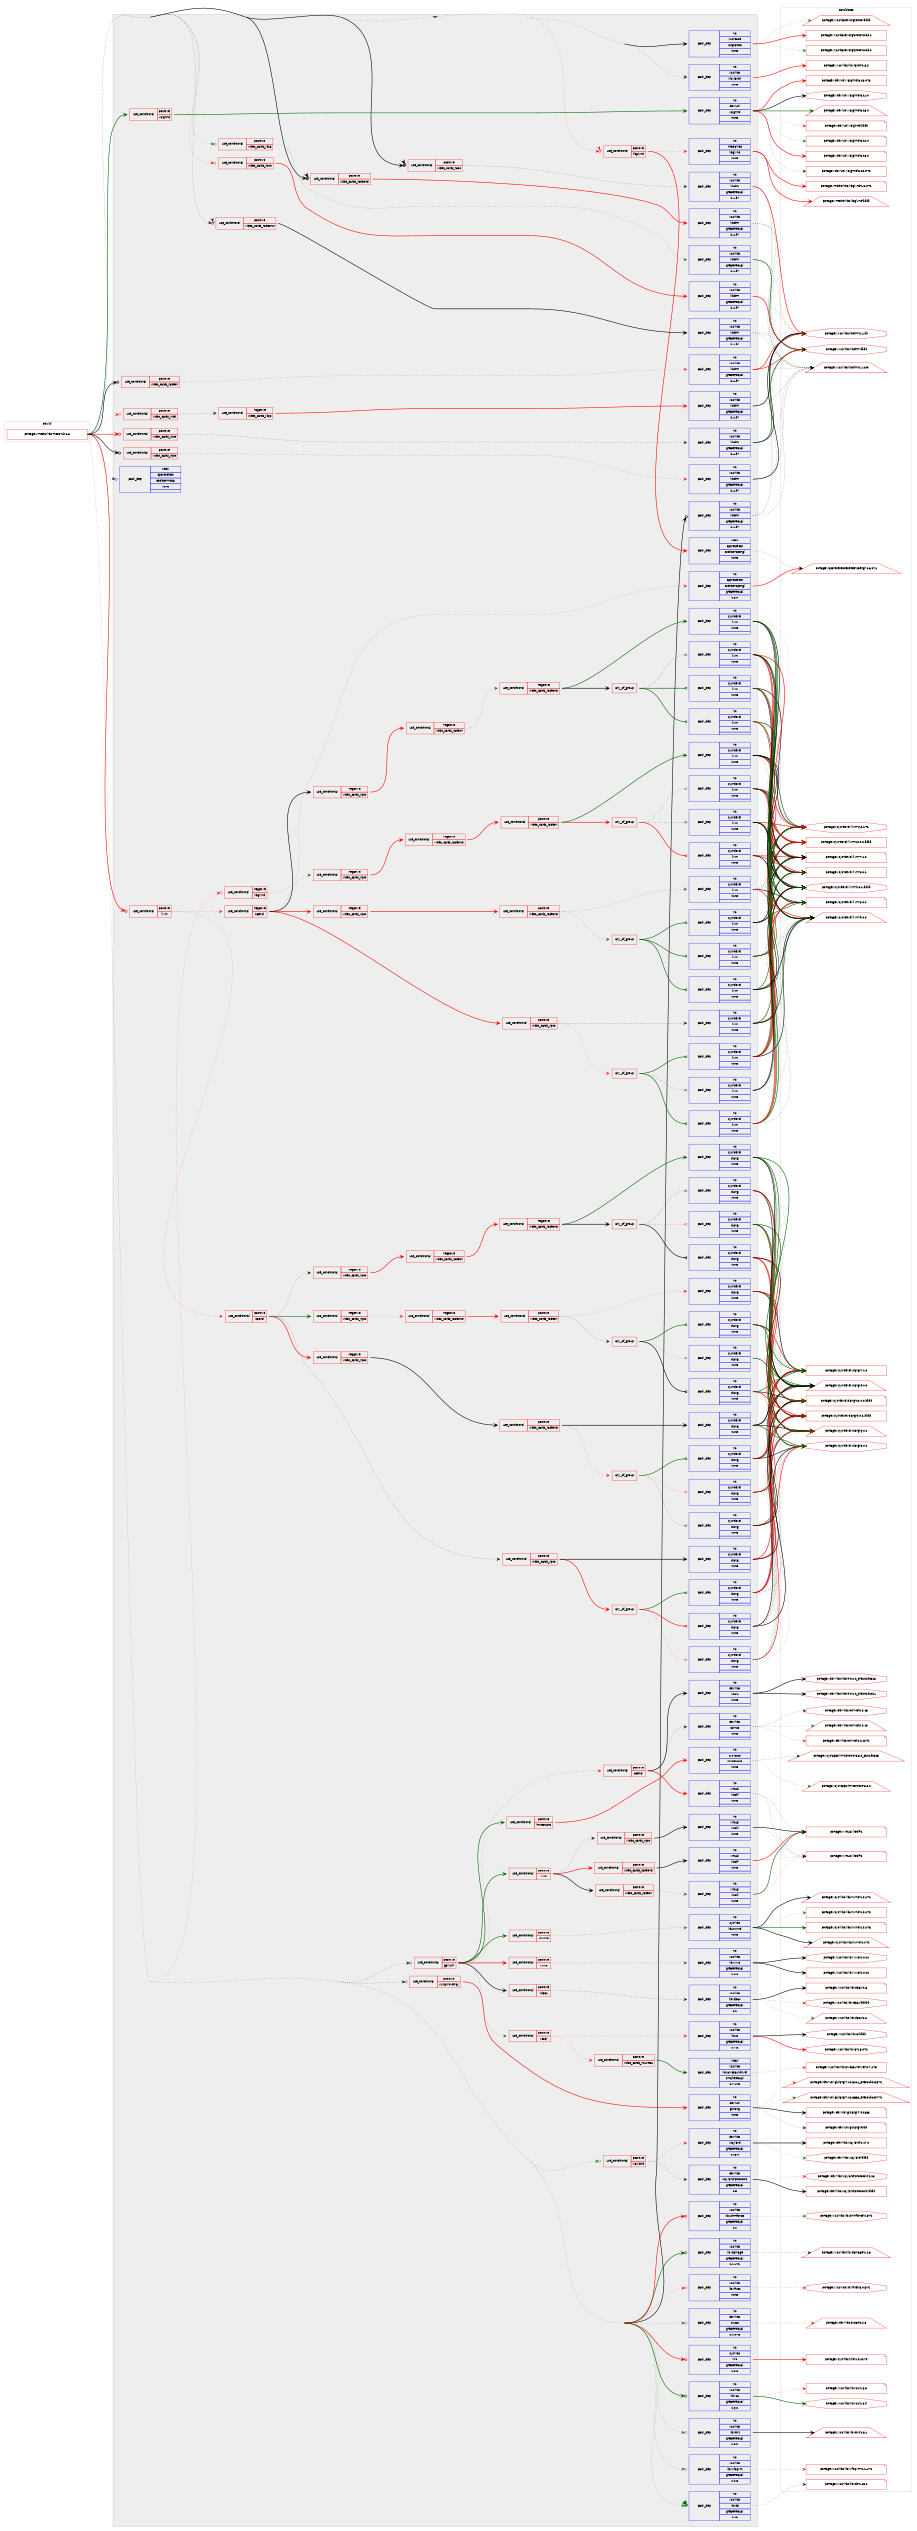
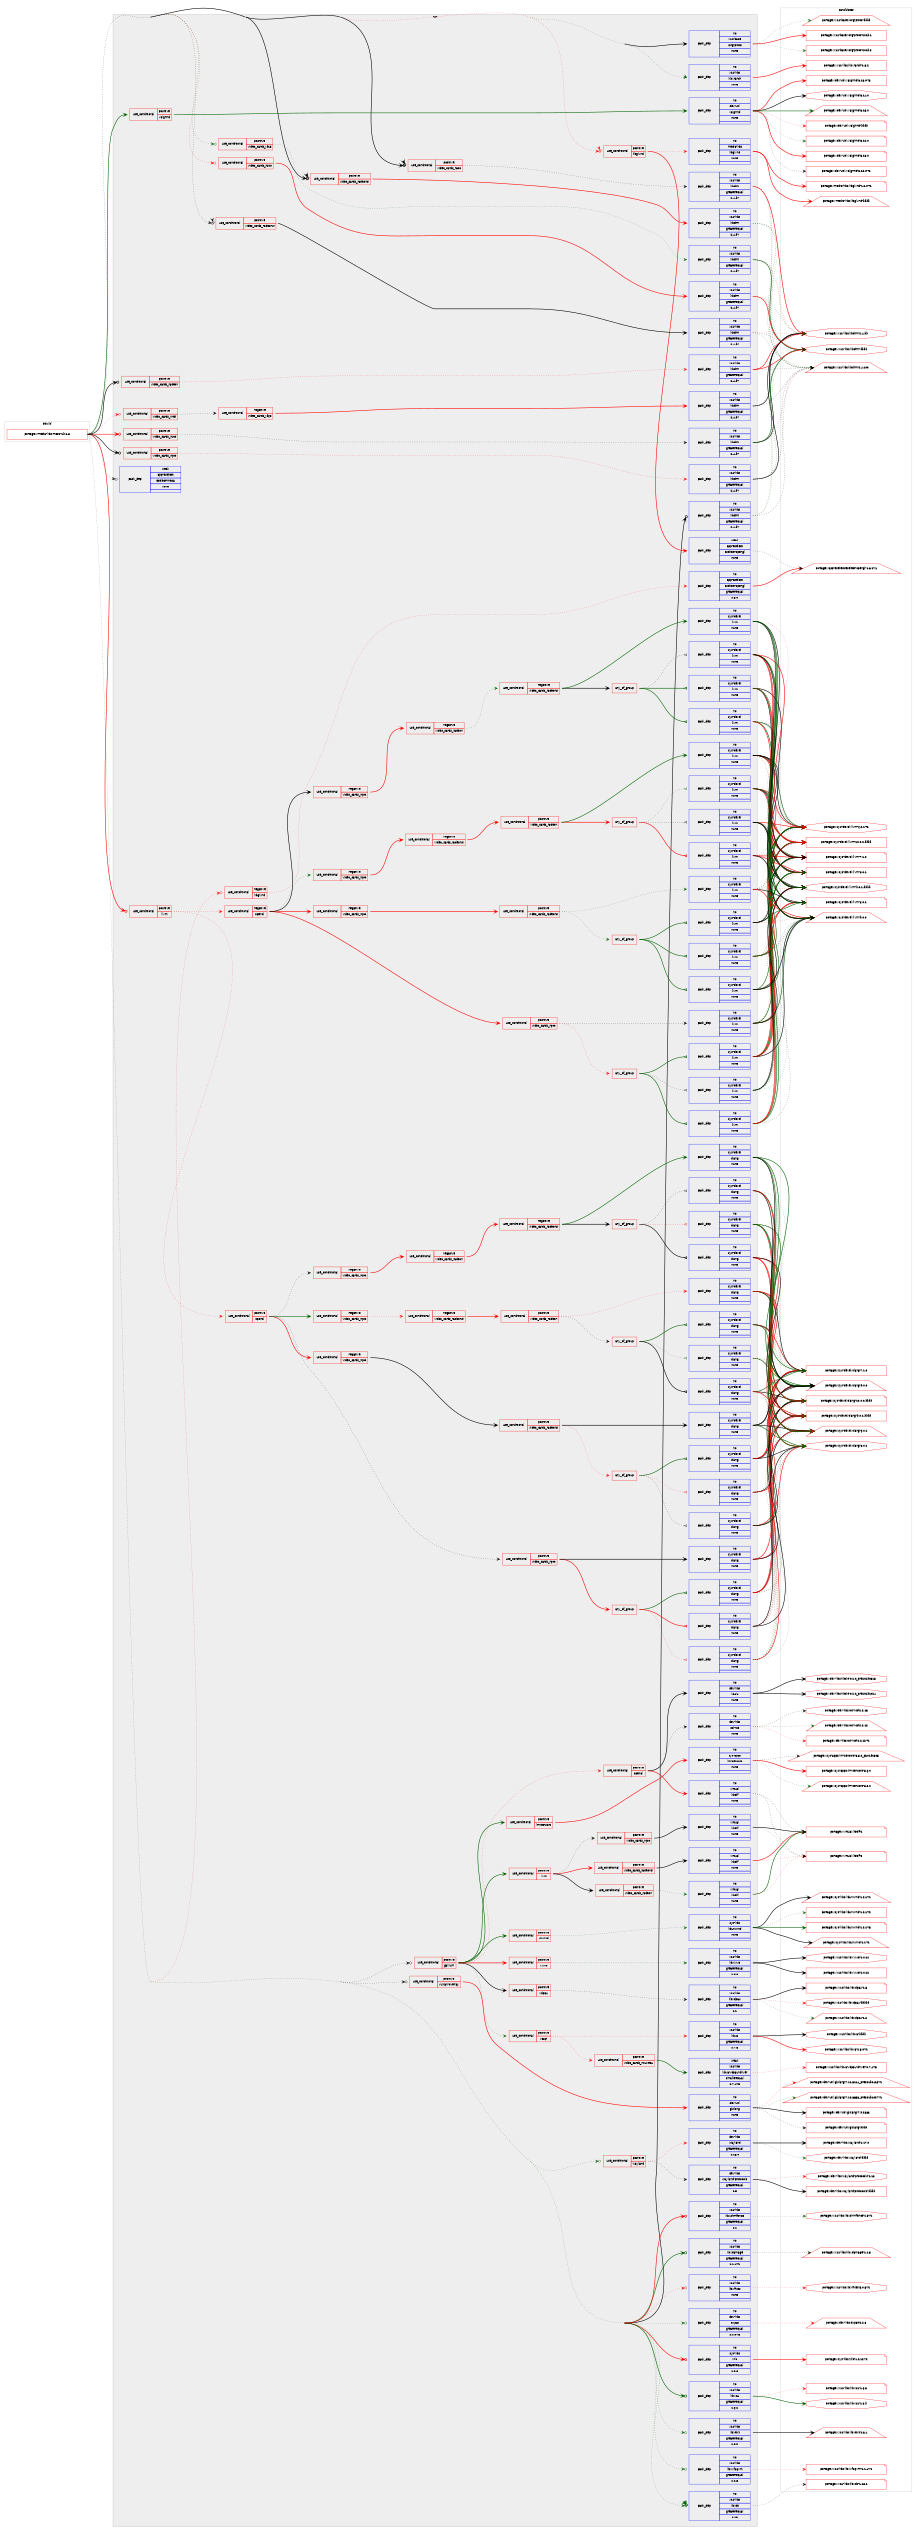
none -> (846, 1771)
